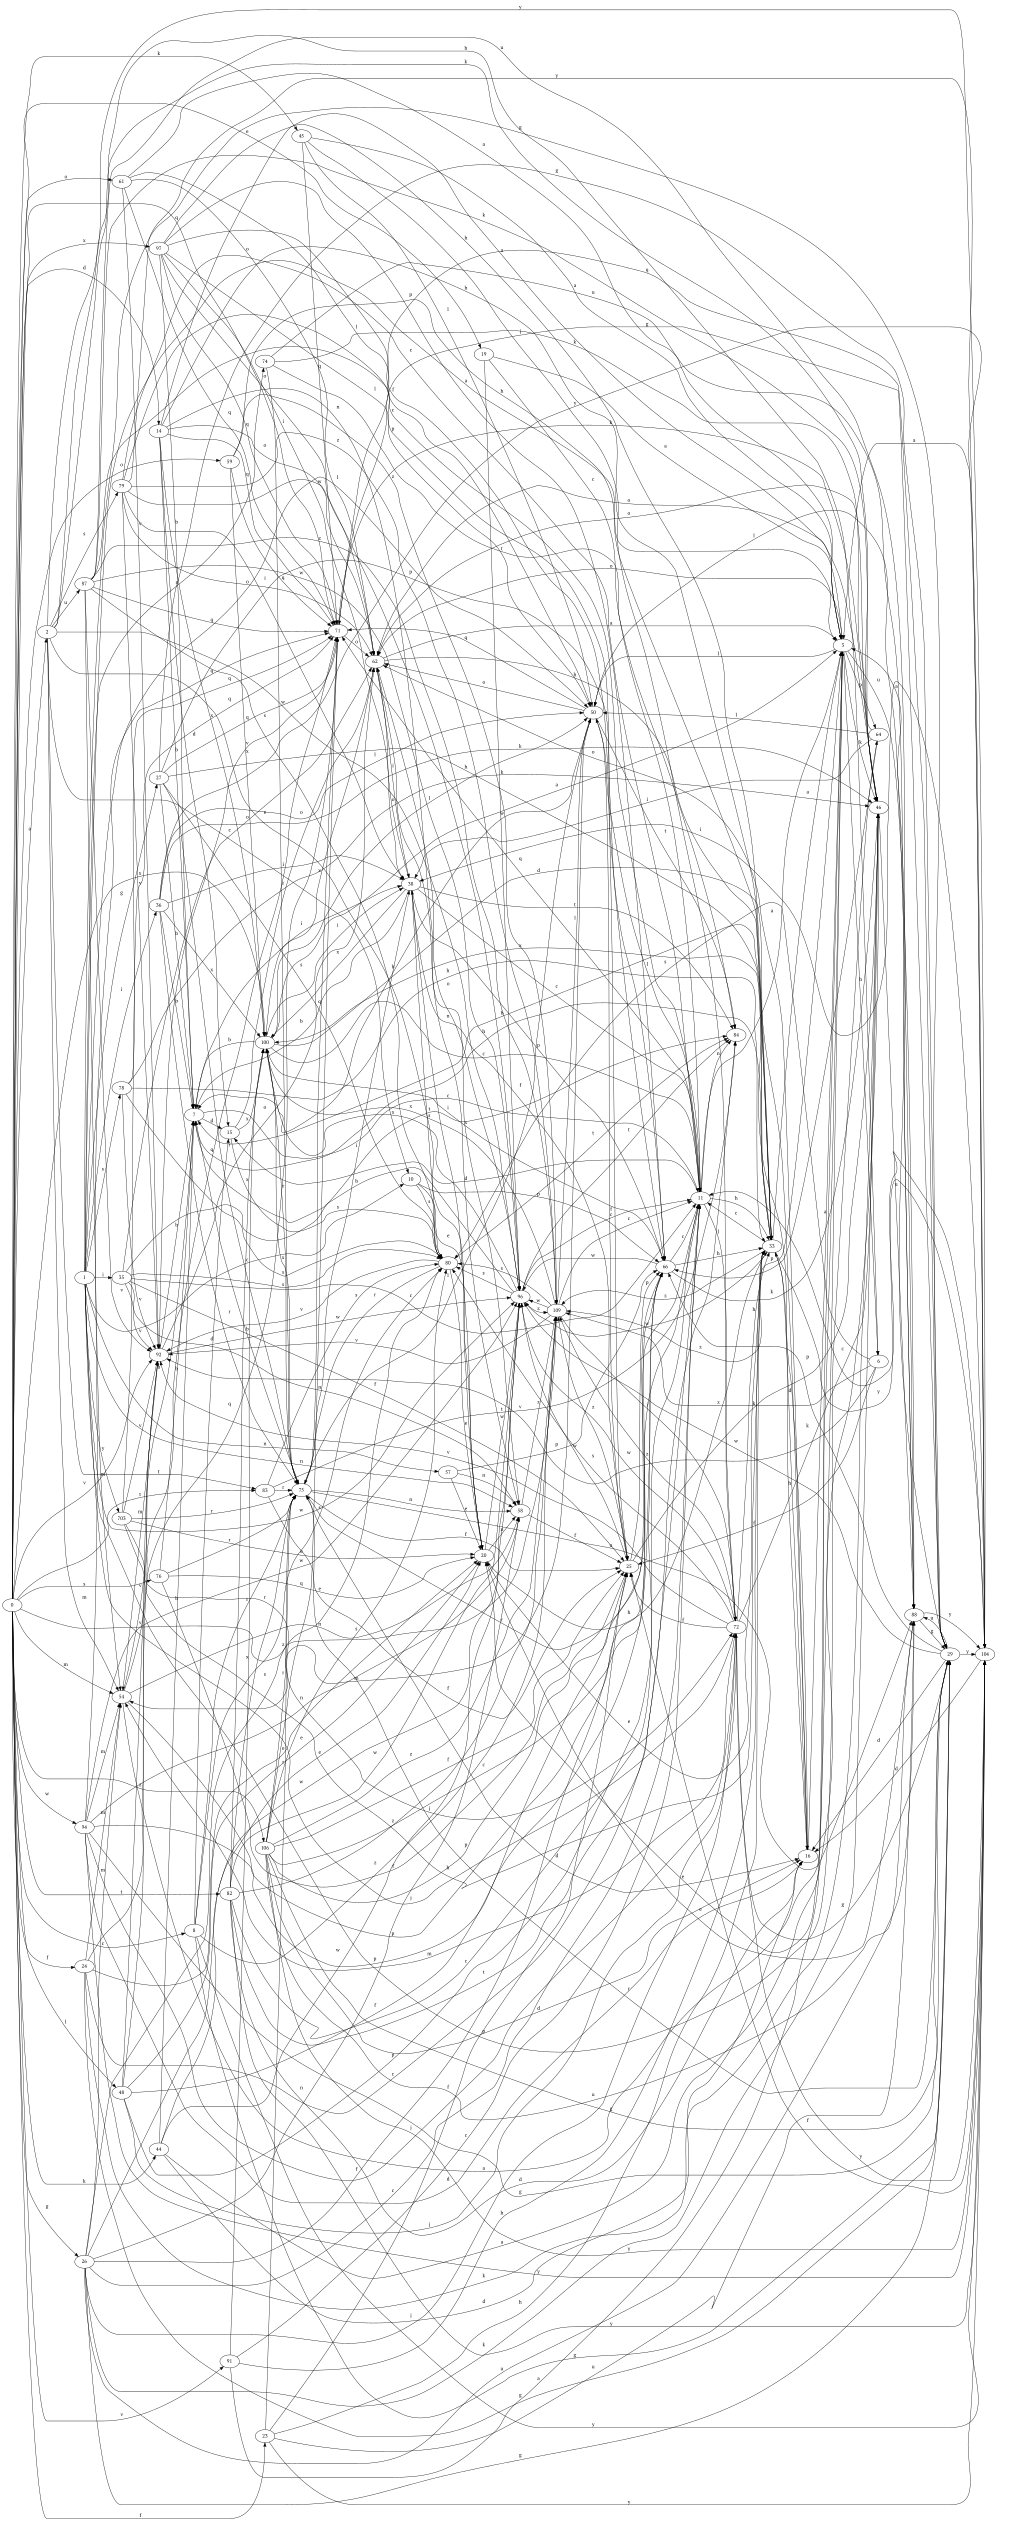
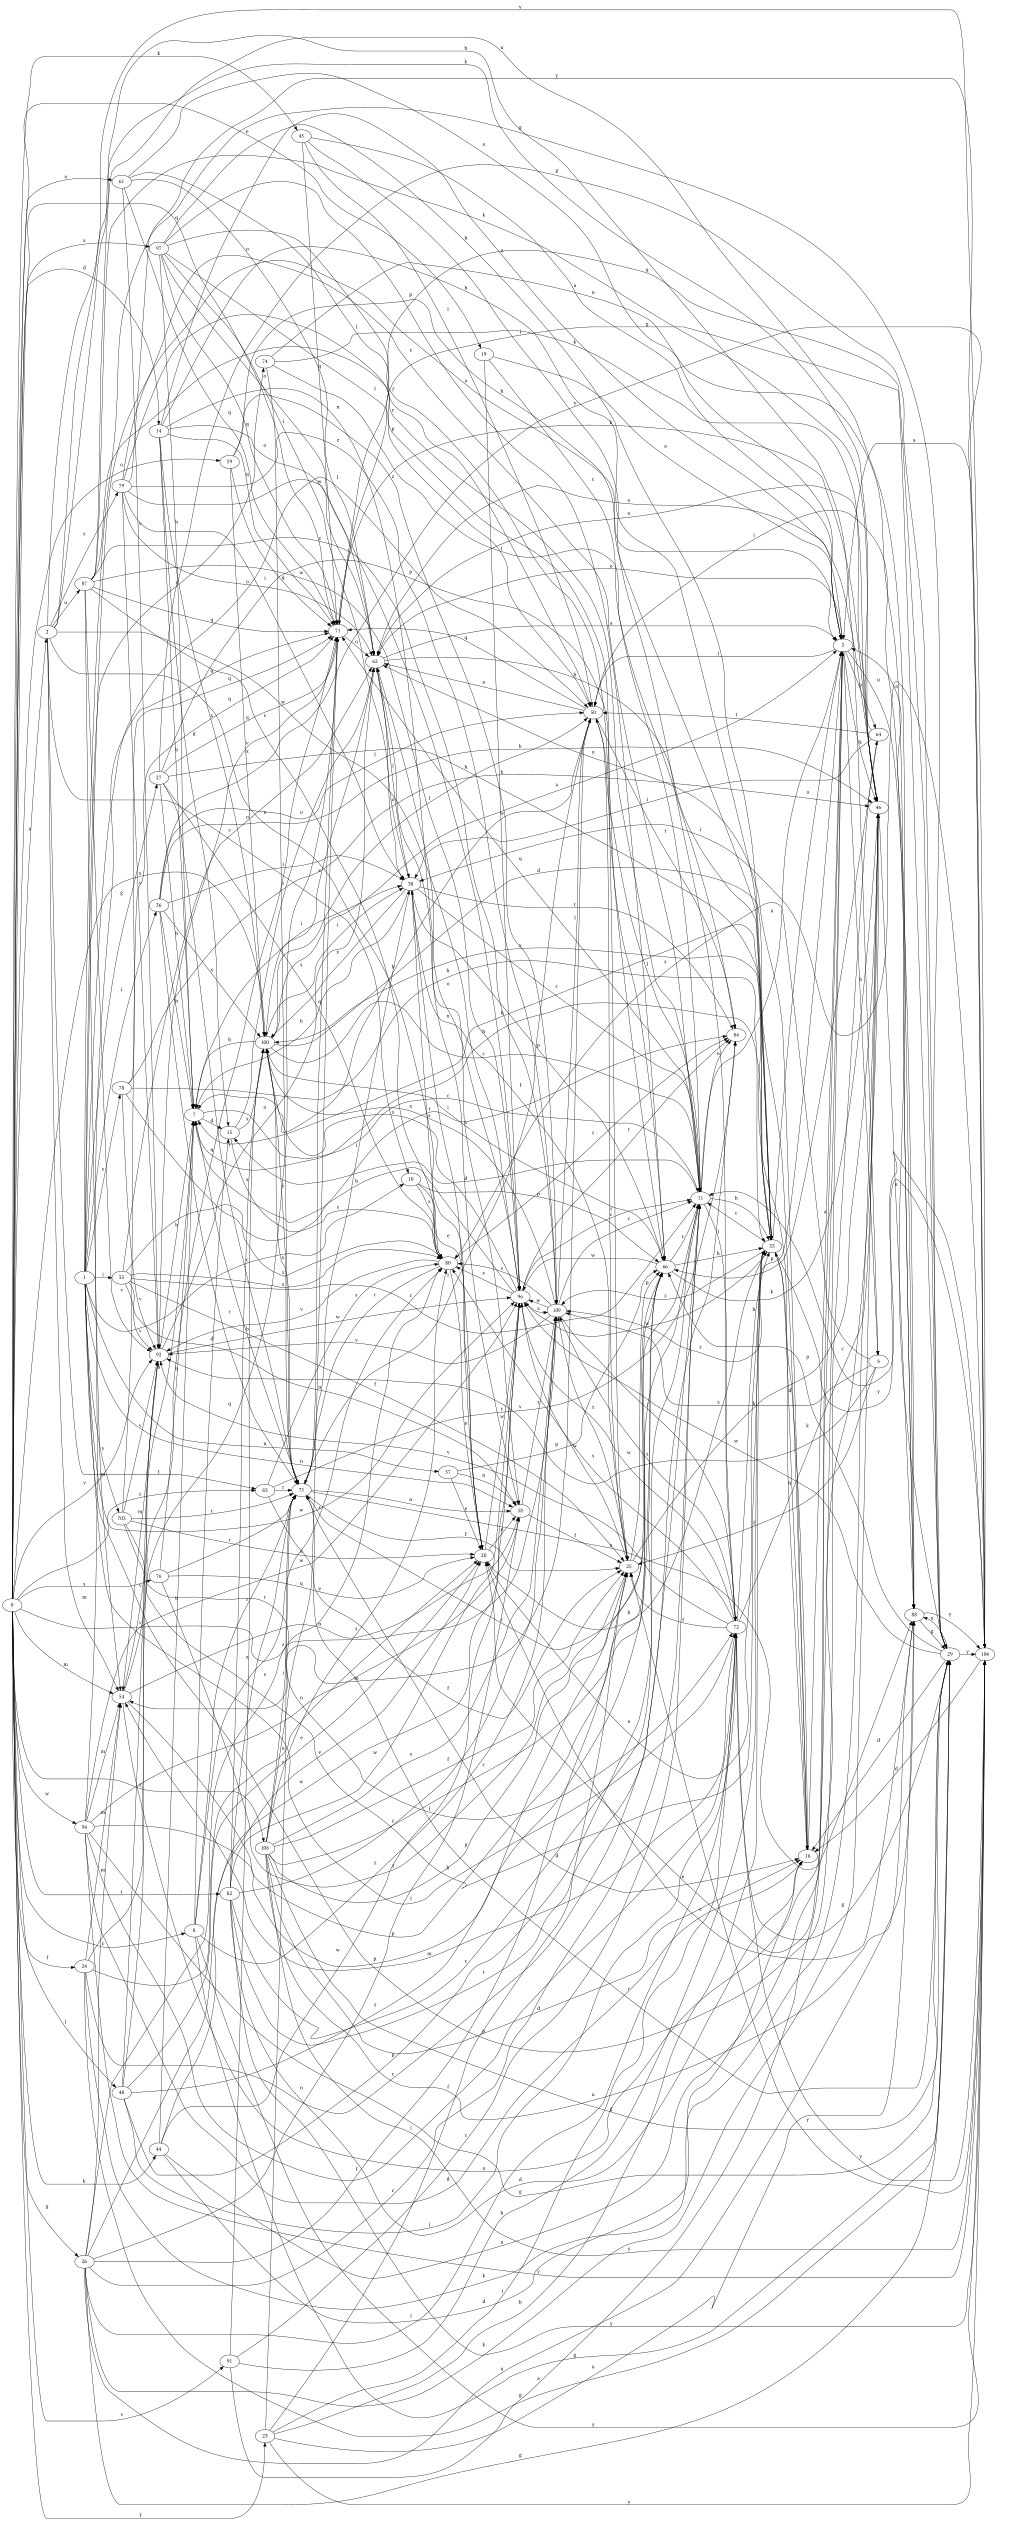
(283, 1673) -> (283, 1673)
none -> (609, 2099)
